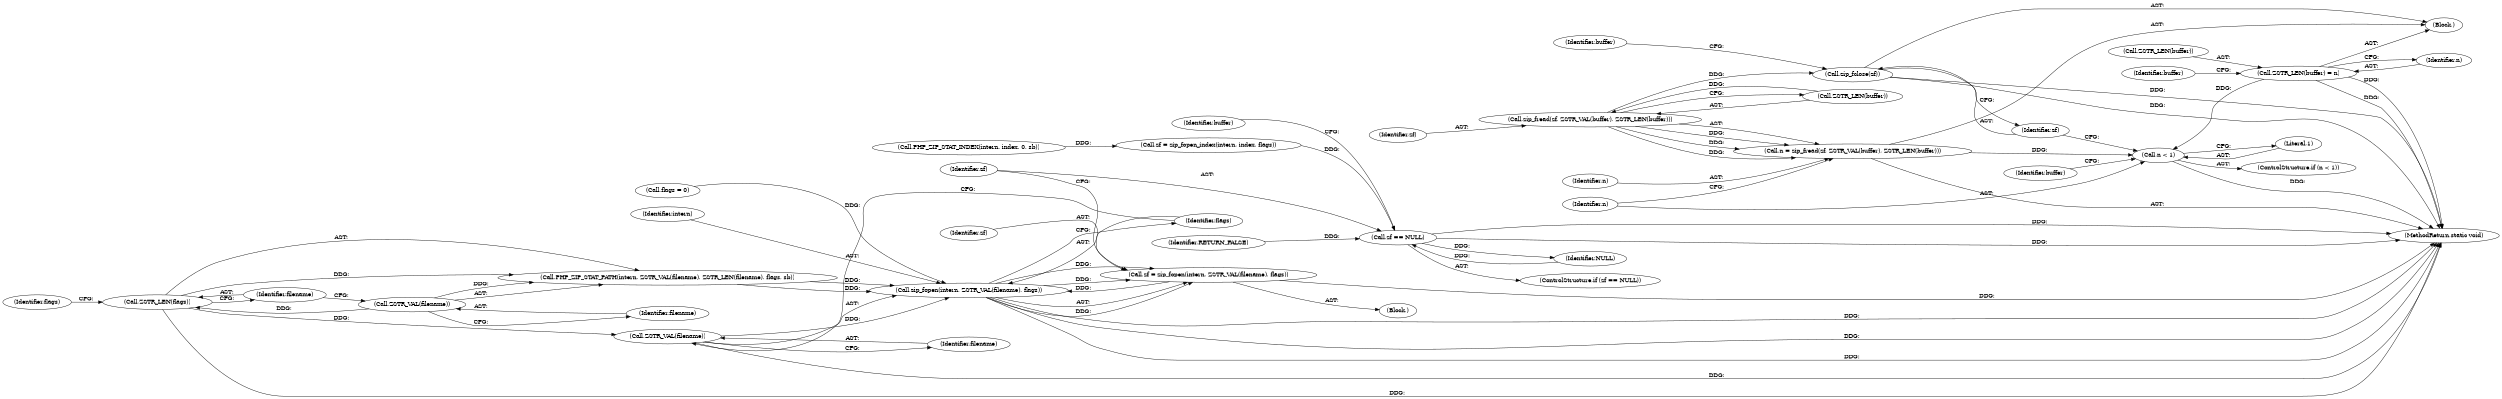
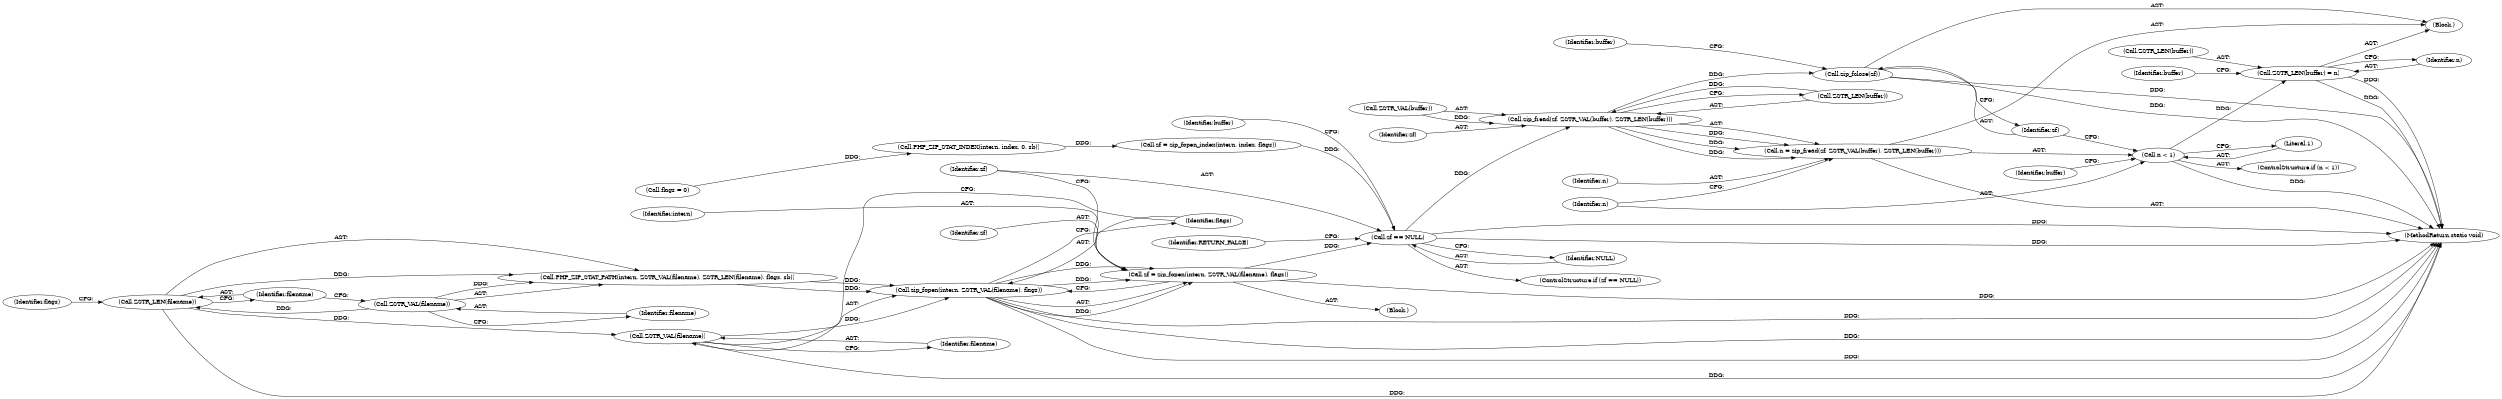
(2214, 107) -> (2226, 116)
none -> (1398, 109)
(2040, 150) -> (2040, 150)
none -> (1480, 170)
(832, 201) -> (800, 169)
(1333, 237) -> (1333, 237)
(1463, 246) -> (1463, 246)
(814, 251) -> (934, 207)
none -> (1306, 256)
(1463, 256) -> (1463, 256)
(1084, 288) -> (1084, 288)
(157, 302) -> (157, 302)
